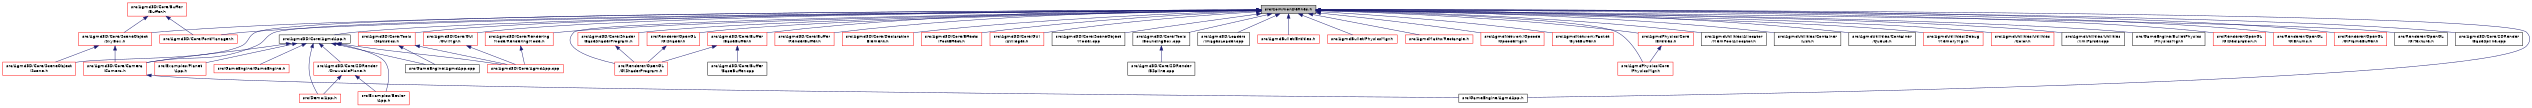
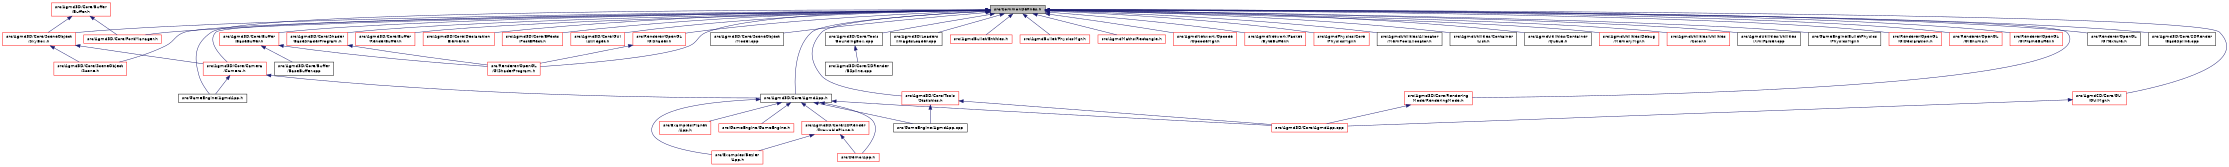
(450, 39) -> (2099, 98)
(1666, 39) -> none
(216, 53) -> (515, 93)
